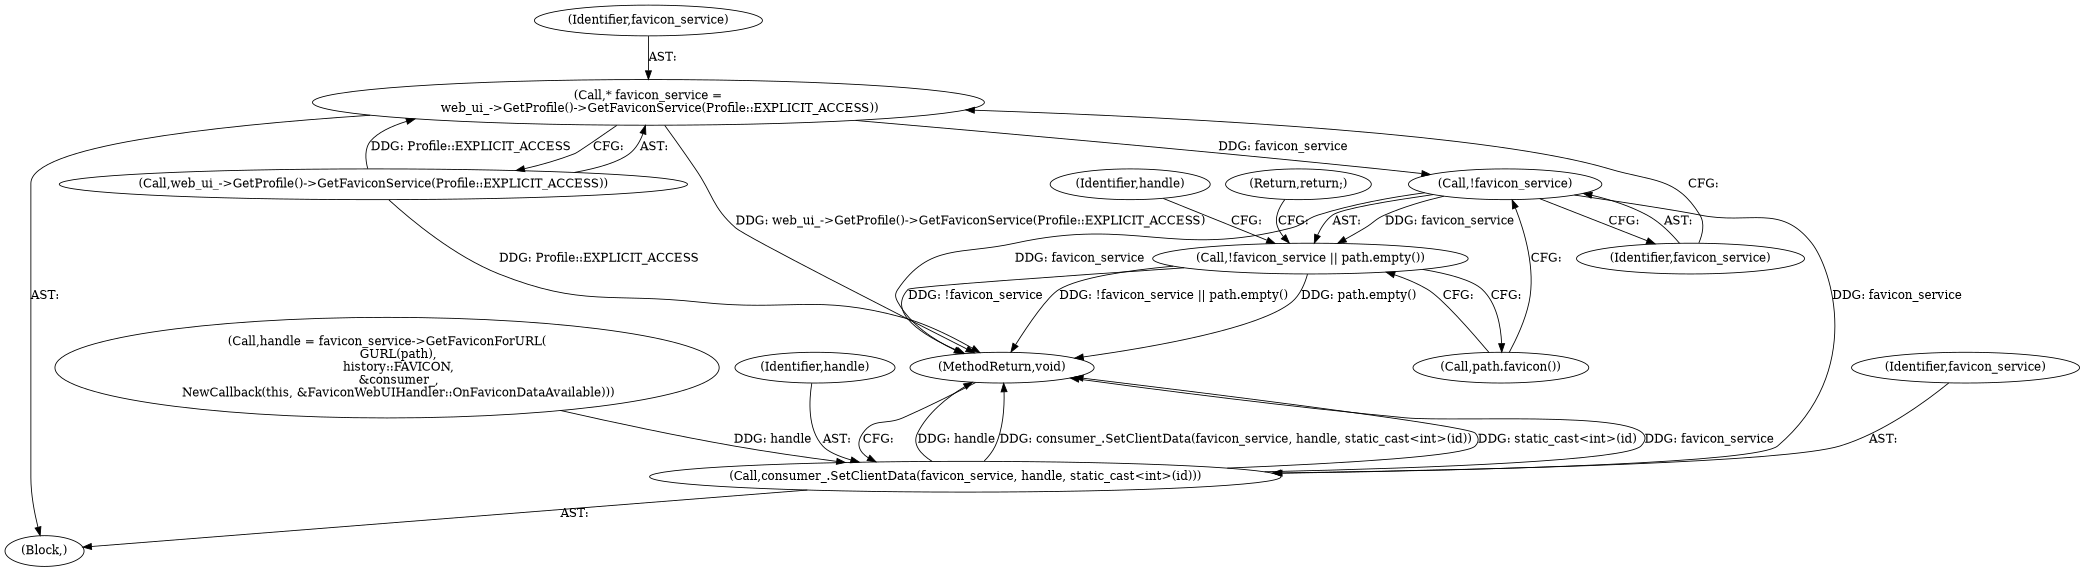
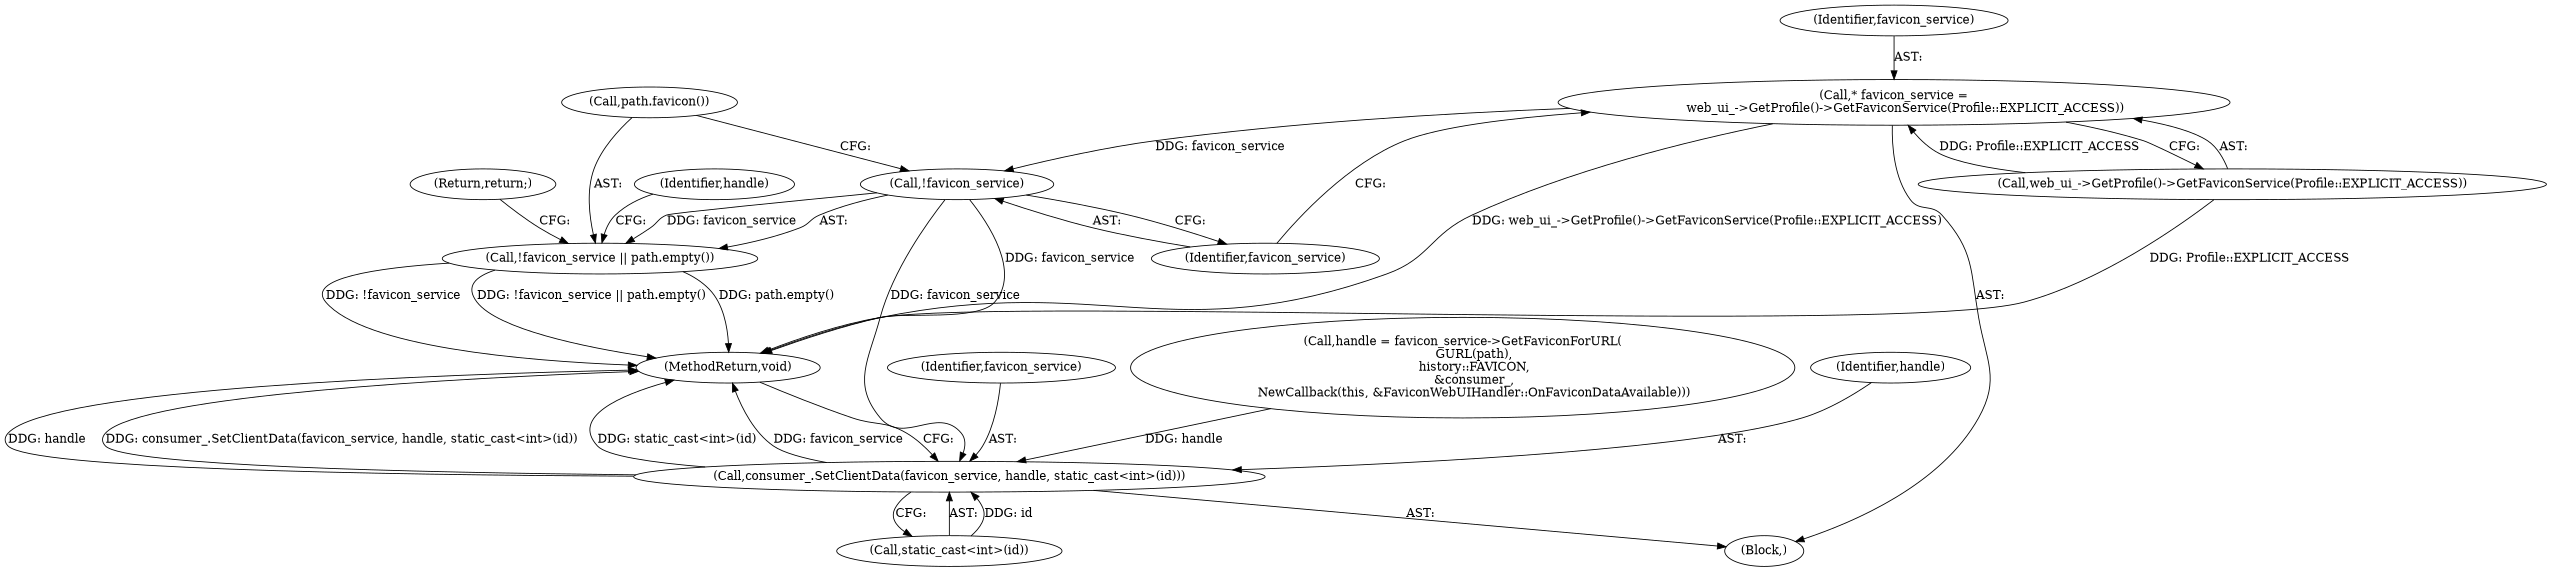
(1480, 288) -> none
(1460, 296) -> (610, 184)
none -> (949, 551)
